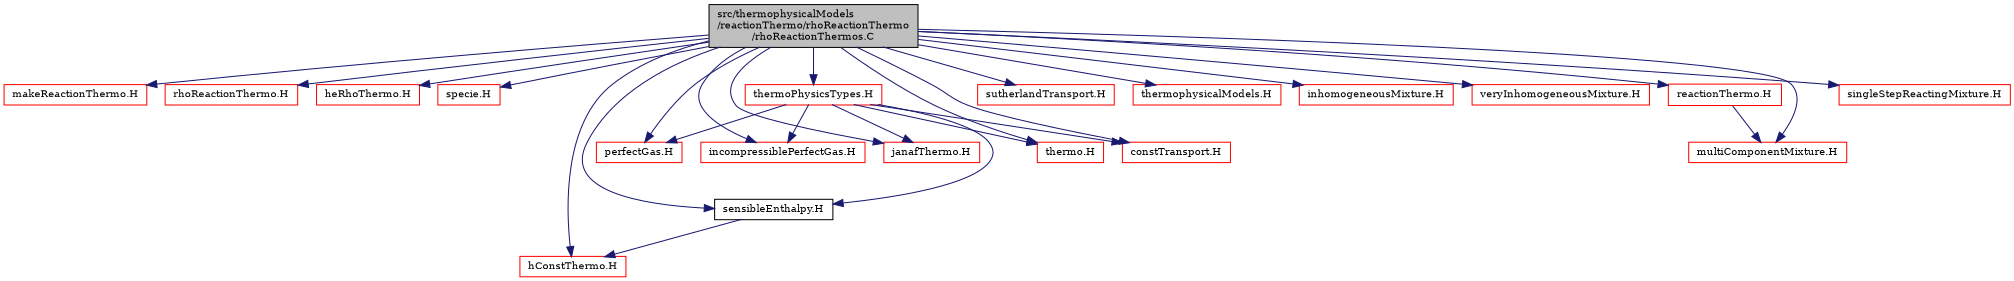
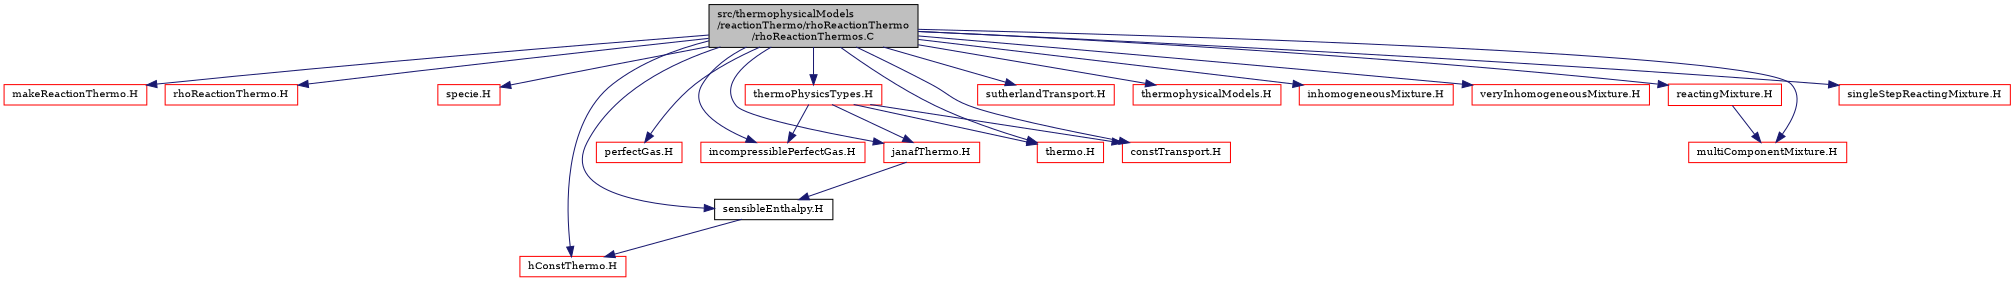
(368, 95) -> none
(1725, 95) -> (1725, 95)
(731, 122) -> none
(984, 167) -> (858, 179)
